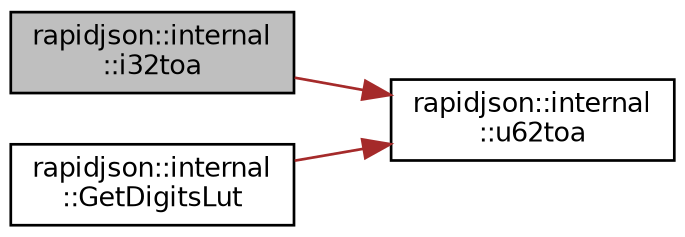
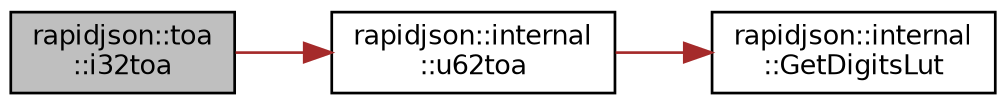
(152, 53) -> (123, 53)
(329, 155) -> (650, 53)
